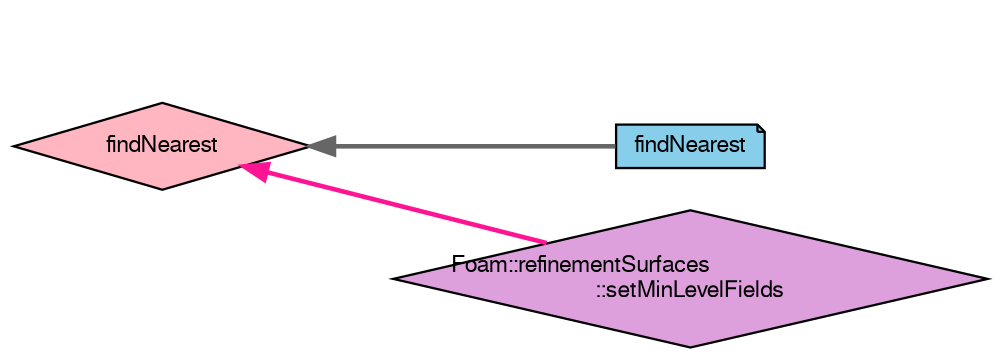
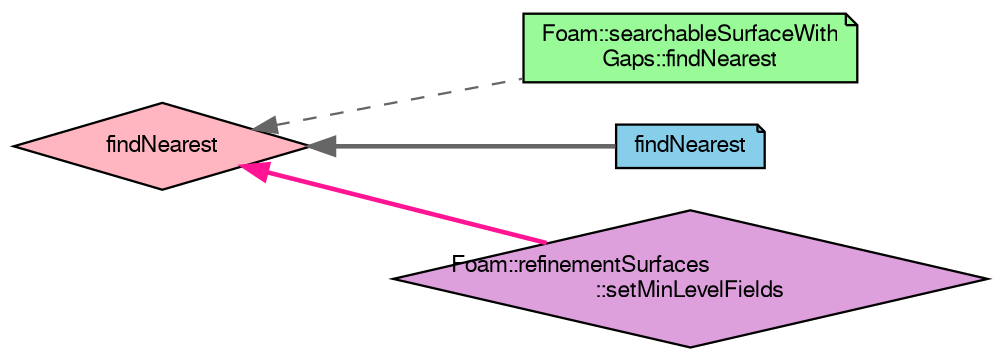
none -> (690, 48)
